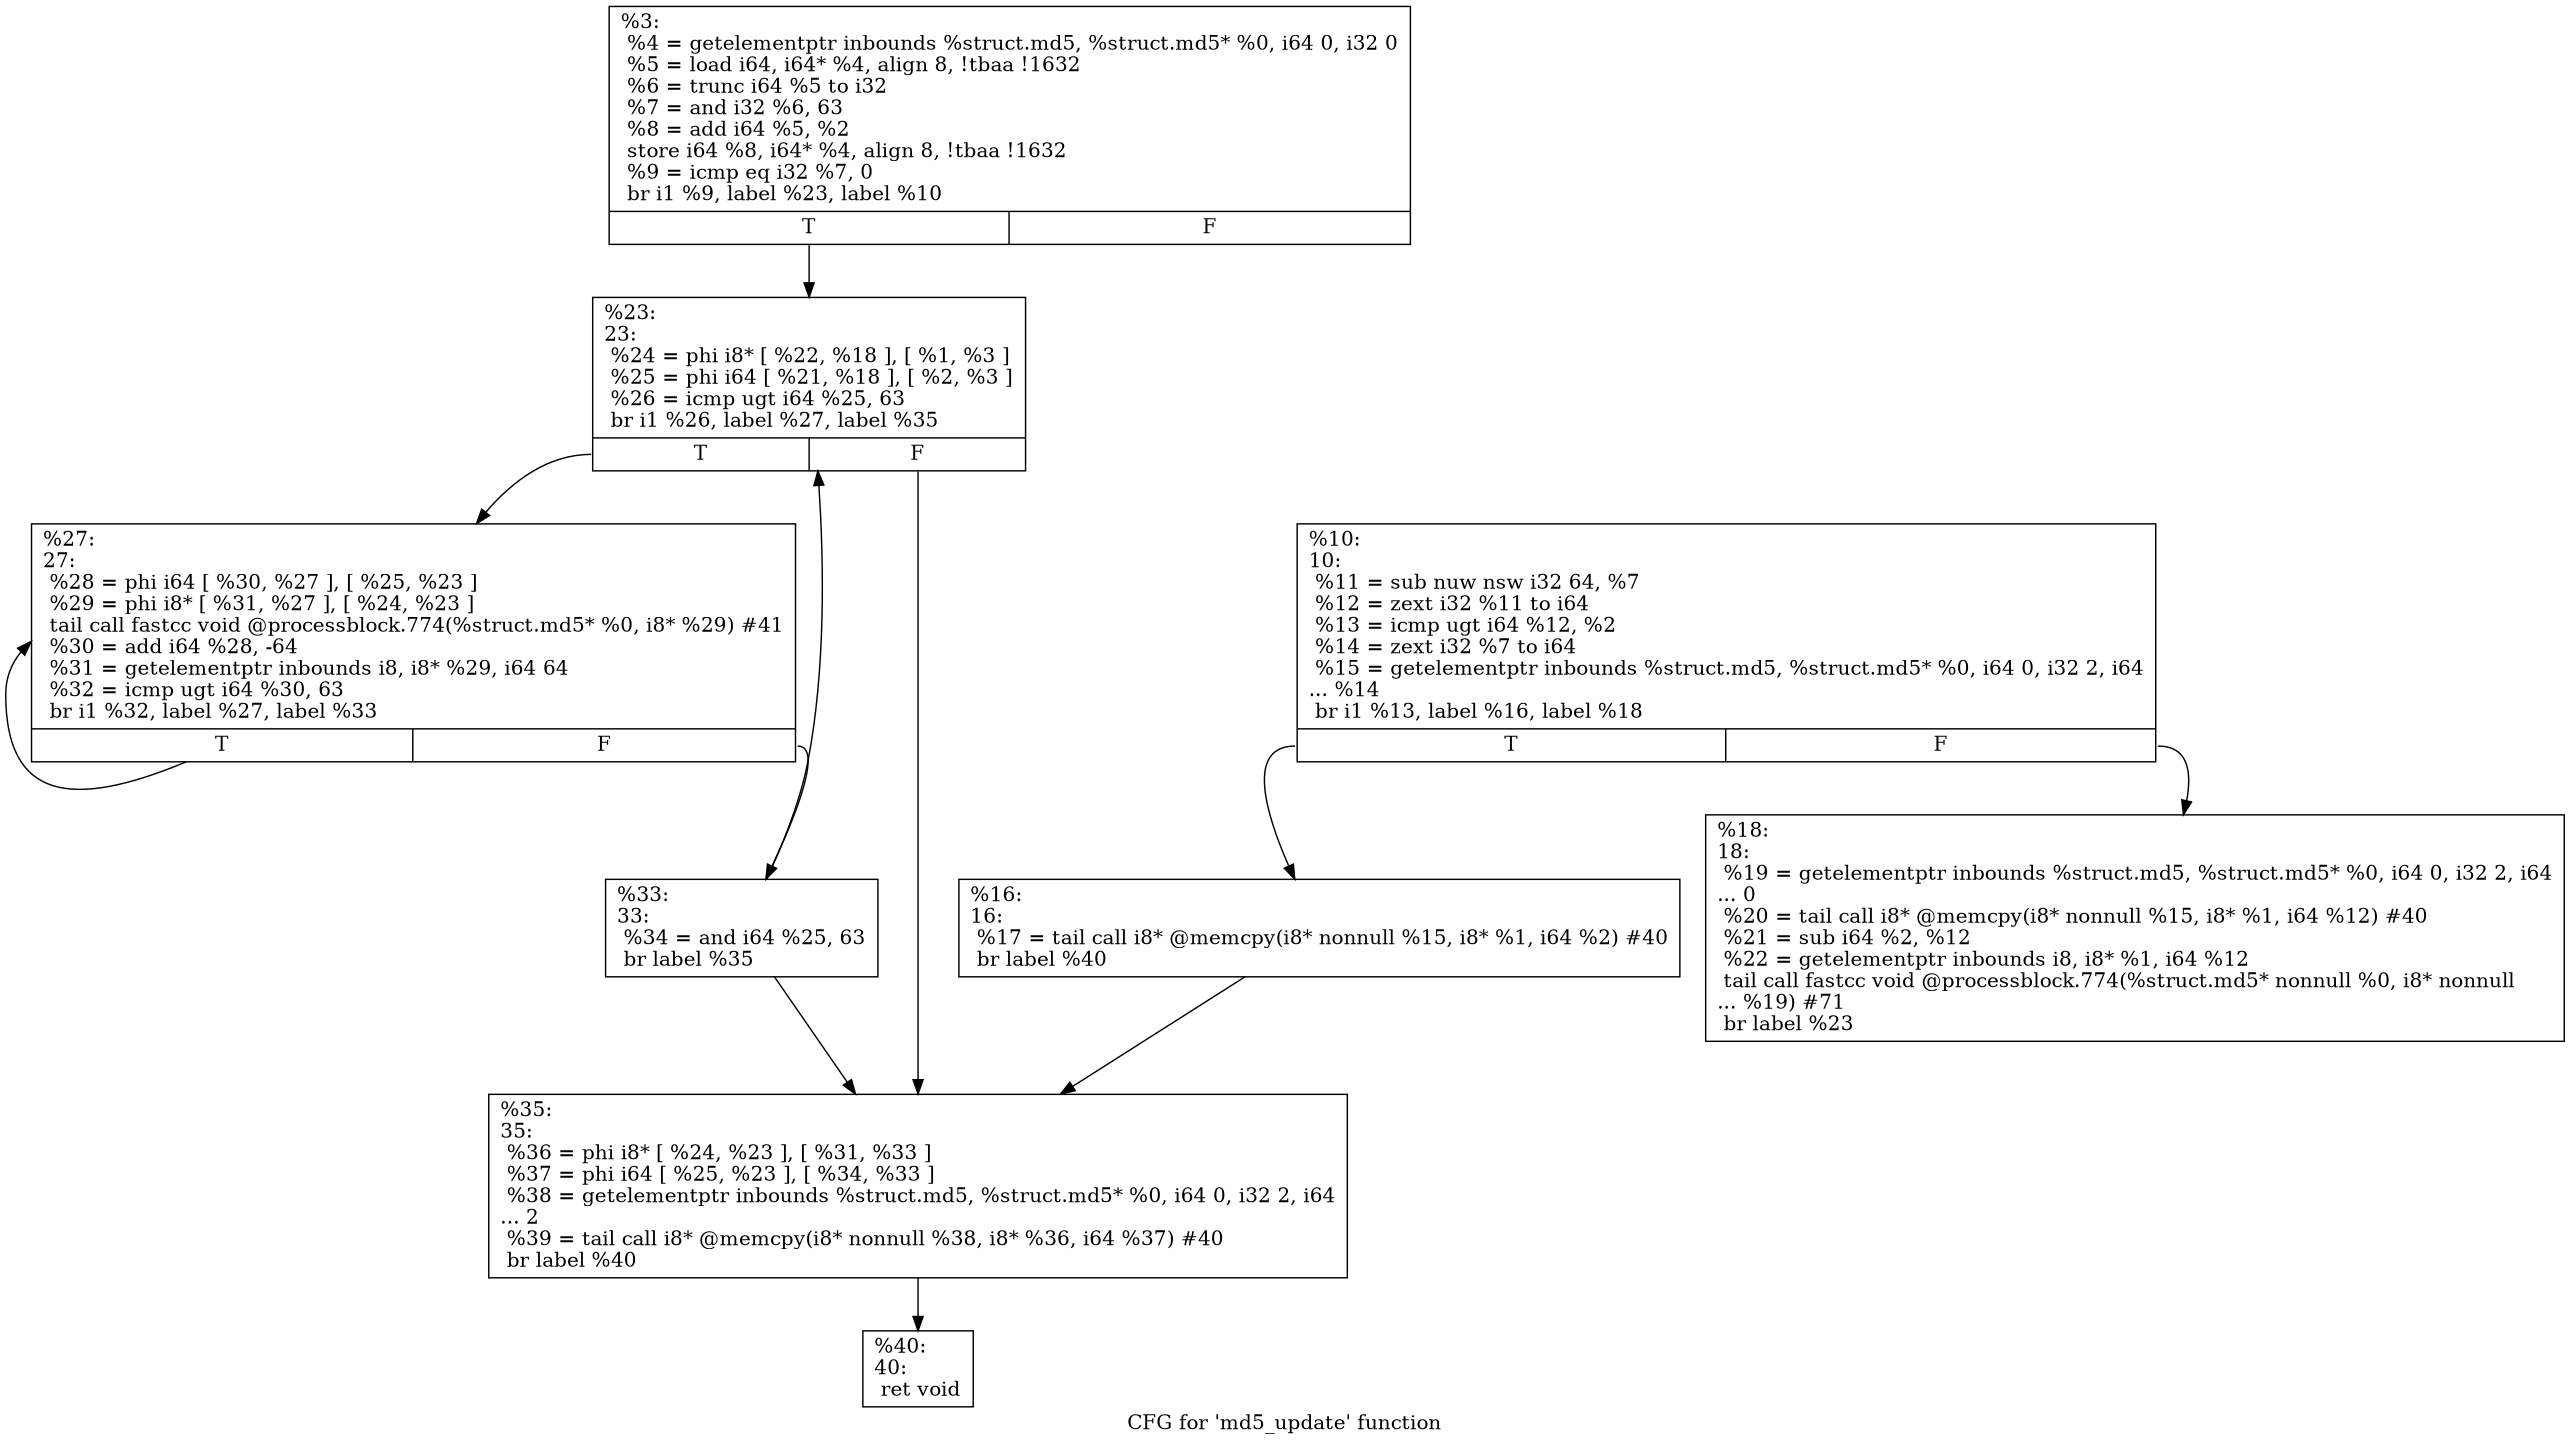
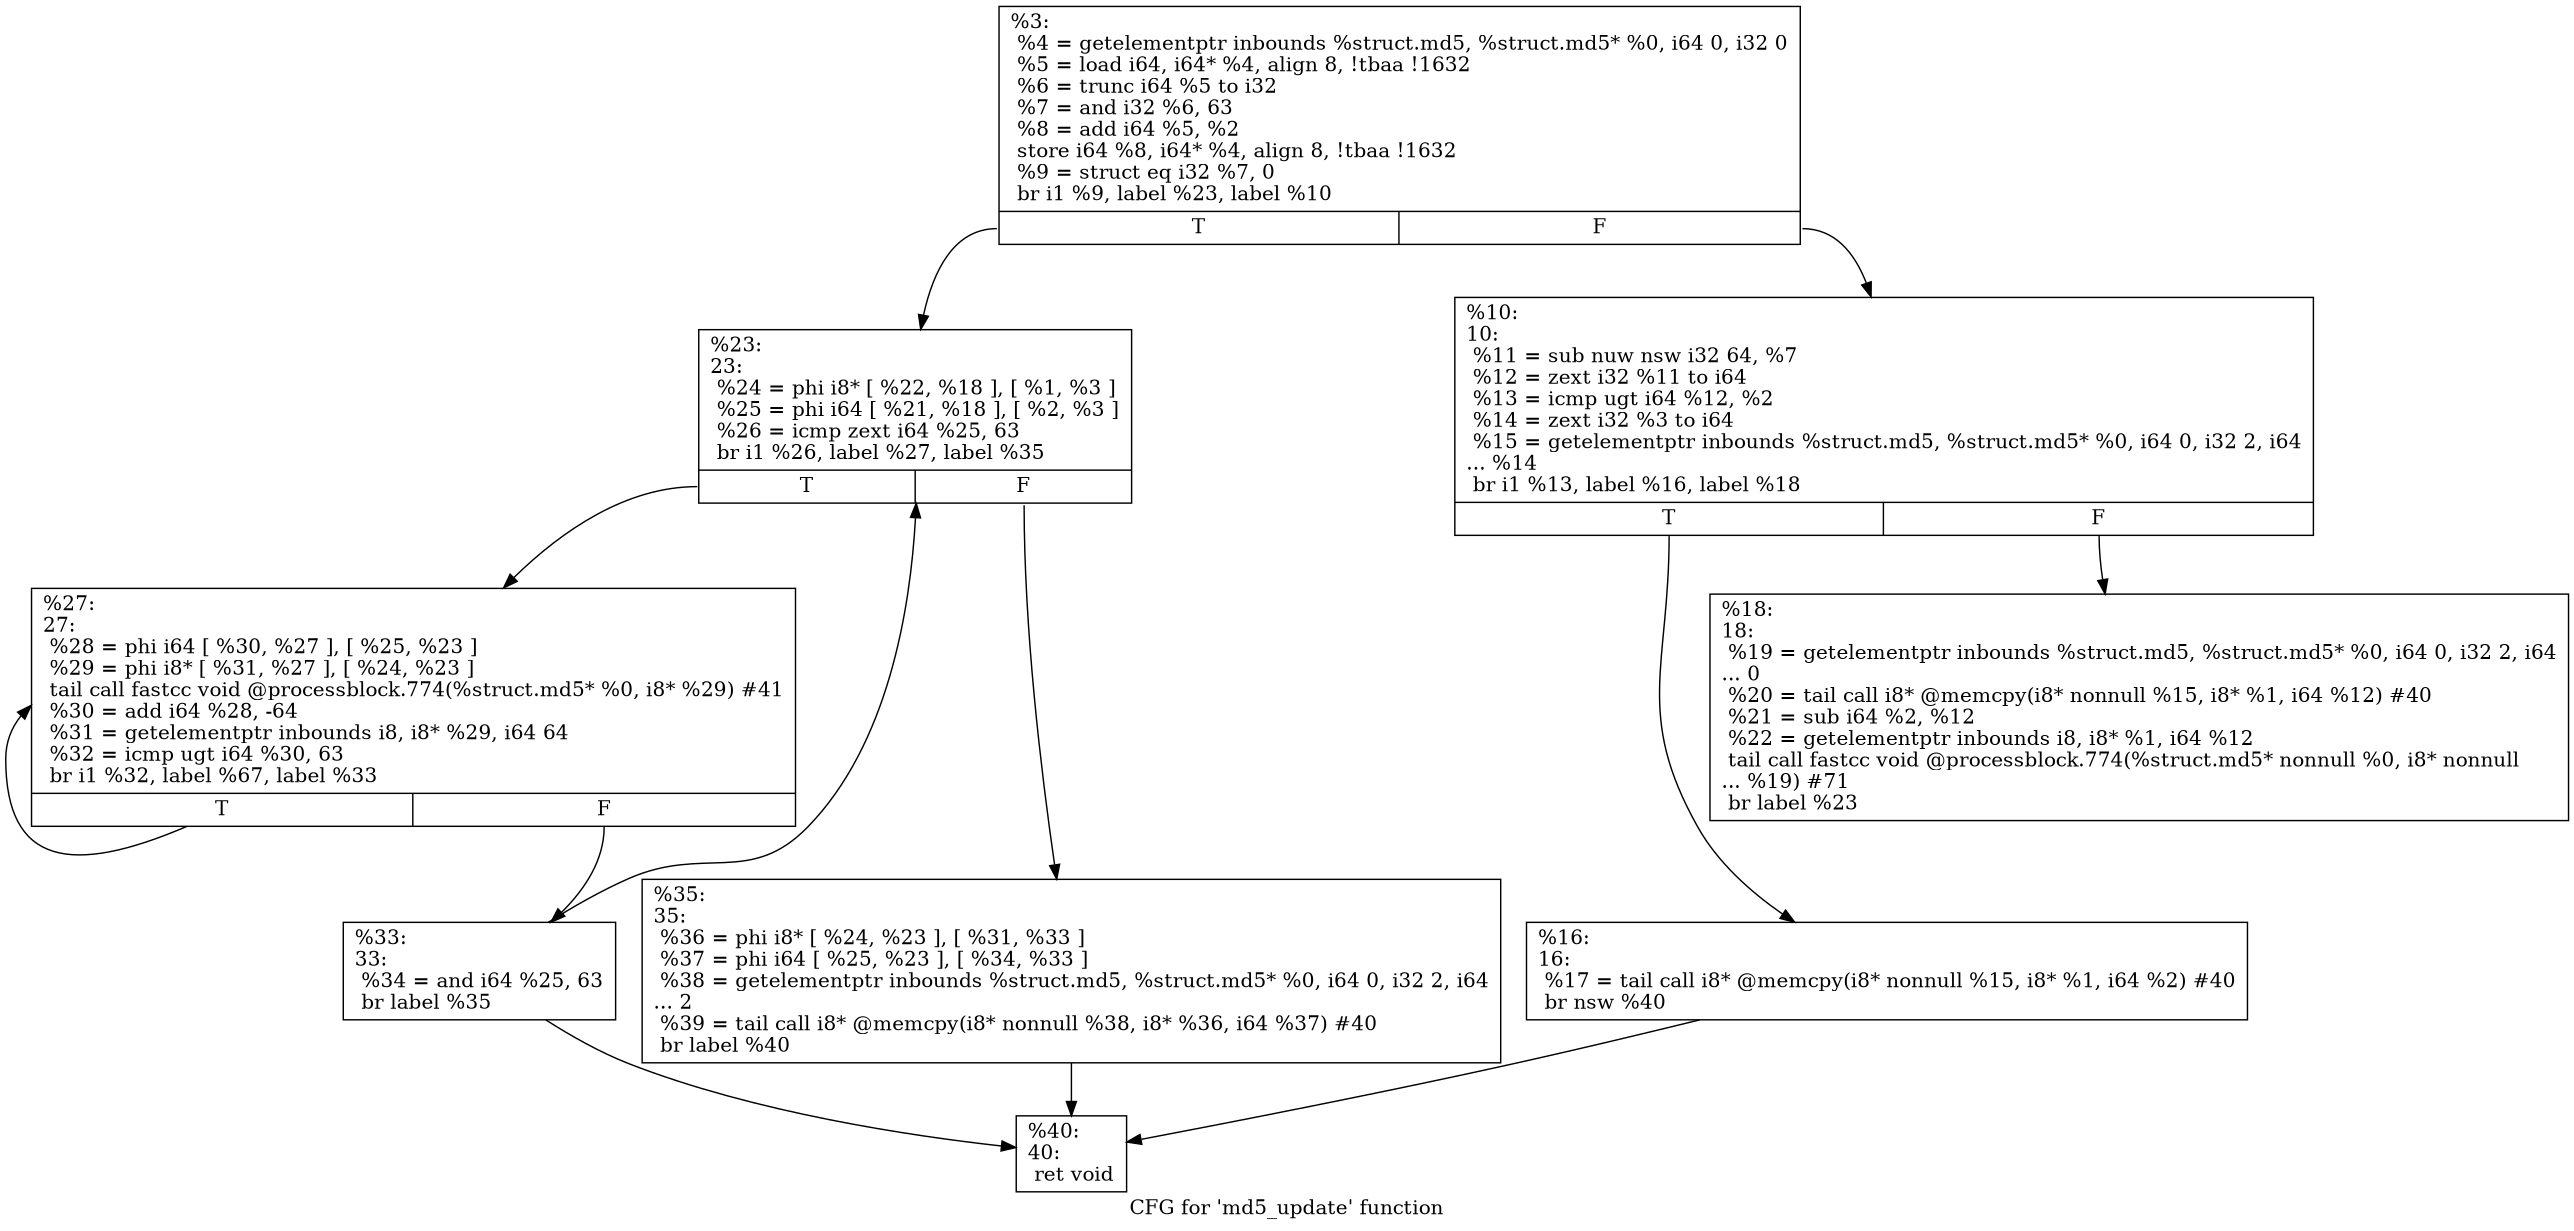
(747, 173) -> (1143, 173)
none -> (1843, 245)
(755, 399) -> (866, 431)
(1443, 647) -> (1600, 421)
(211, 712) -> (211, 776)
(1039, 960) -> (1602, 1003)
(811, 1029) -> (767, 1106)
(1159, 1032) -> (1421, 1084)
